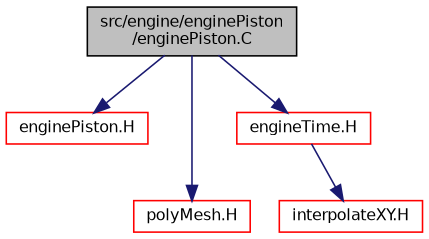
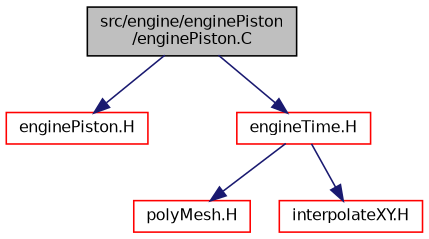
(192, 120) -> (254, 167)
